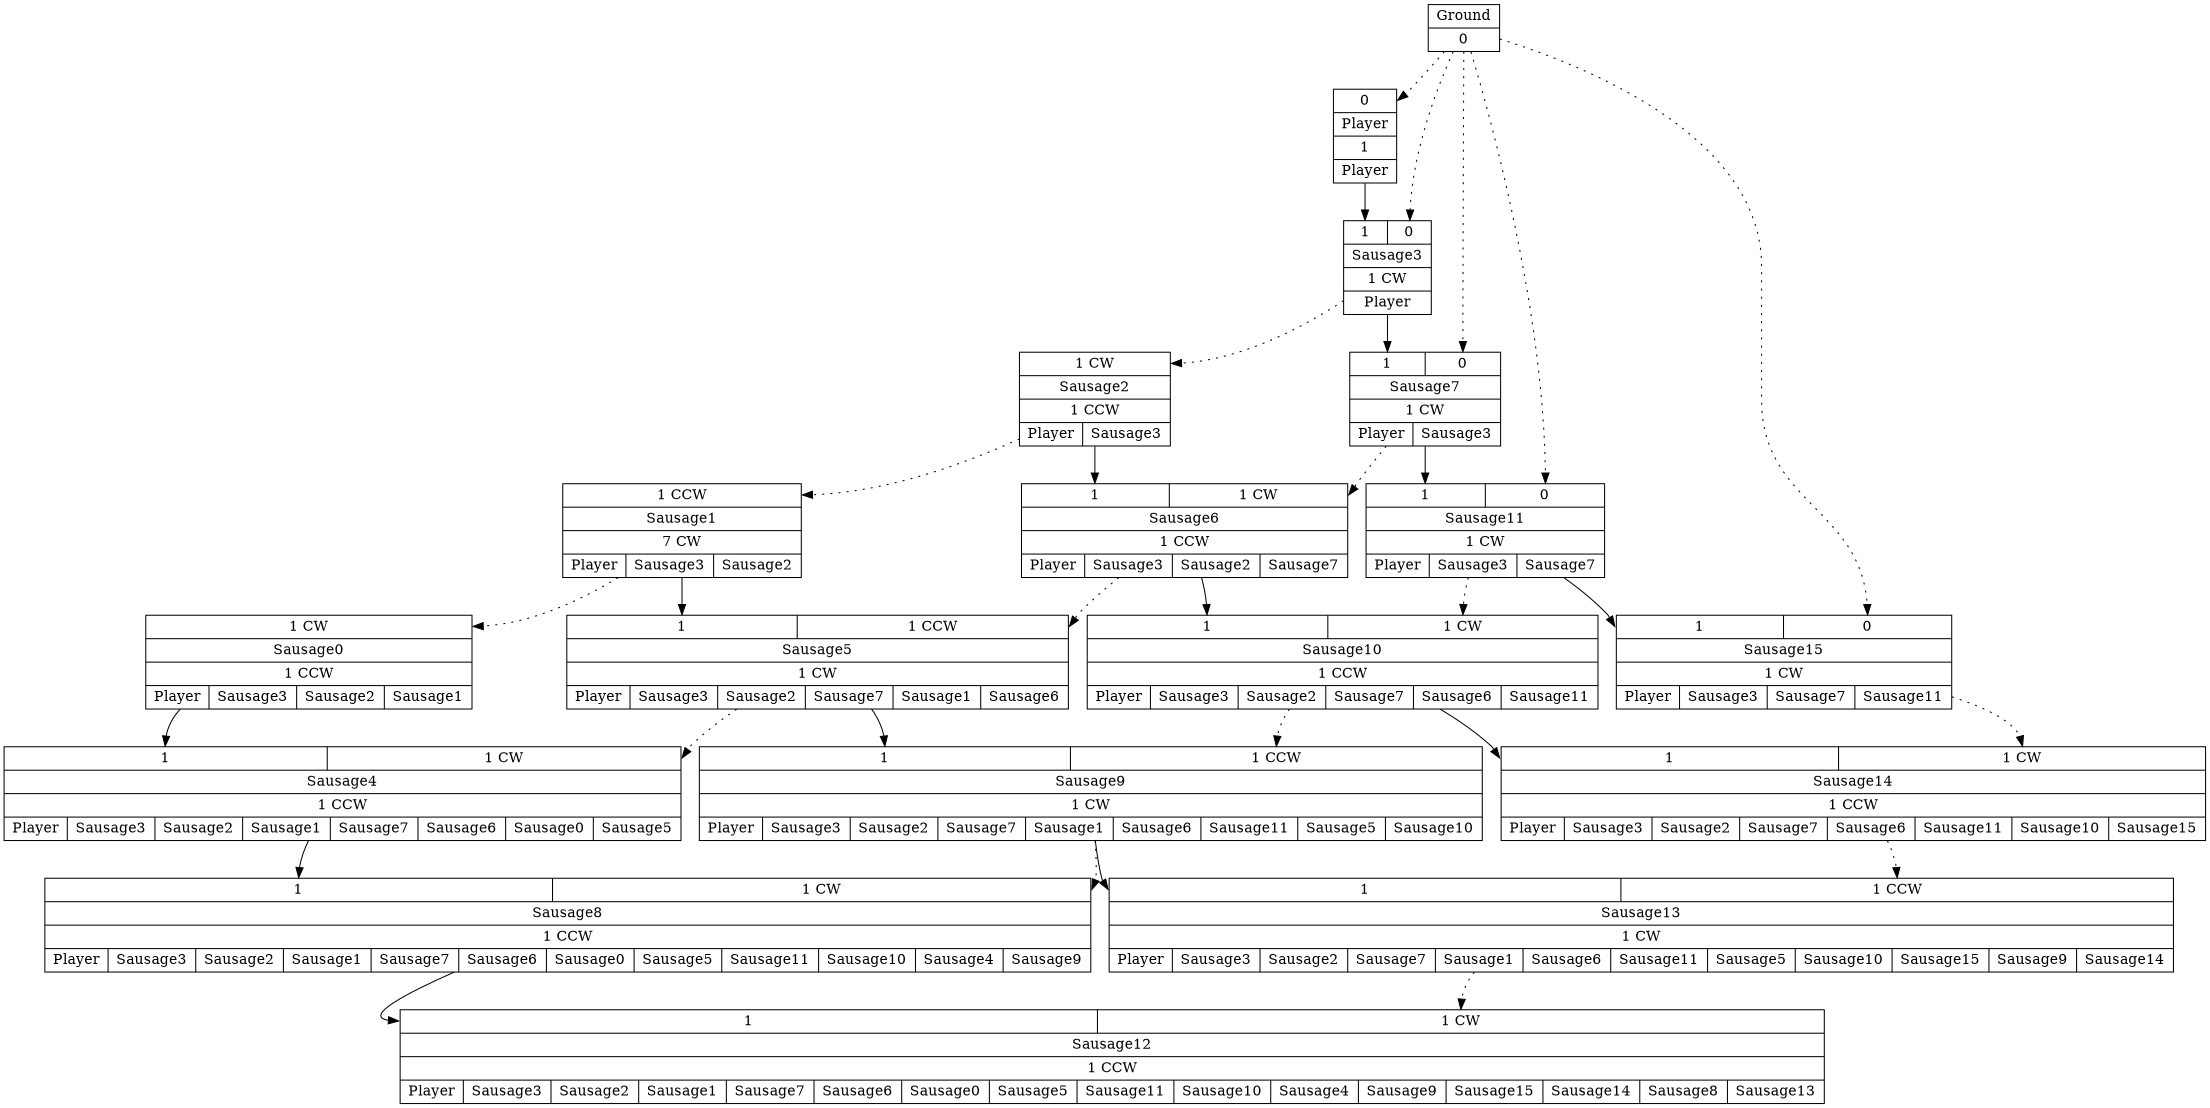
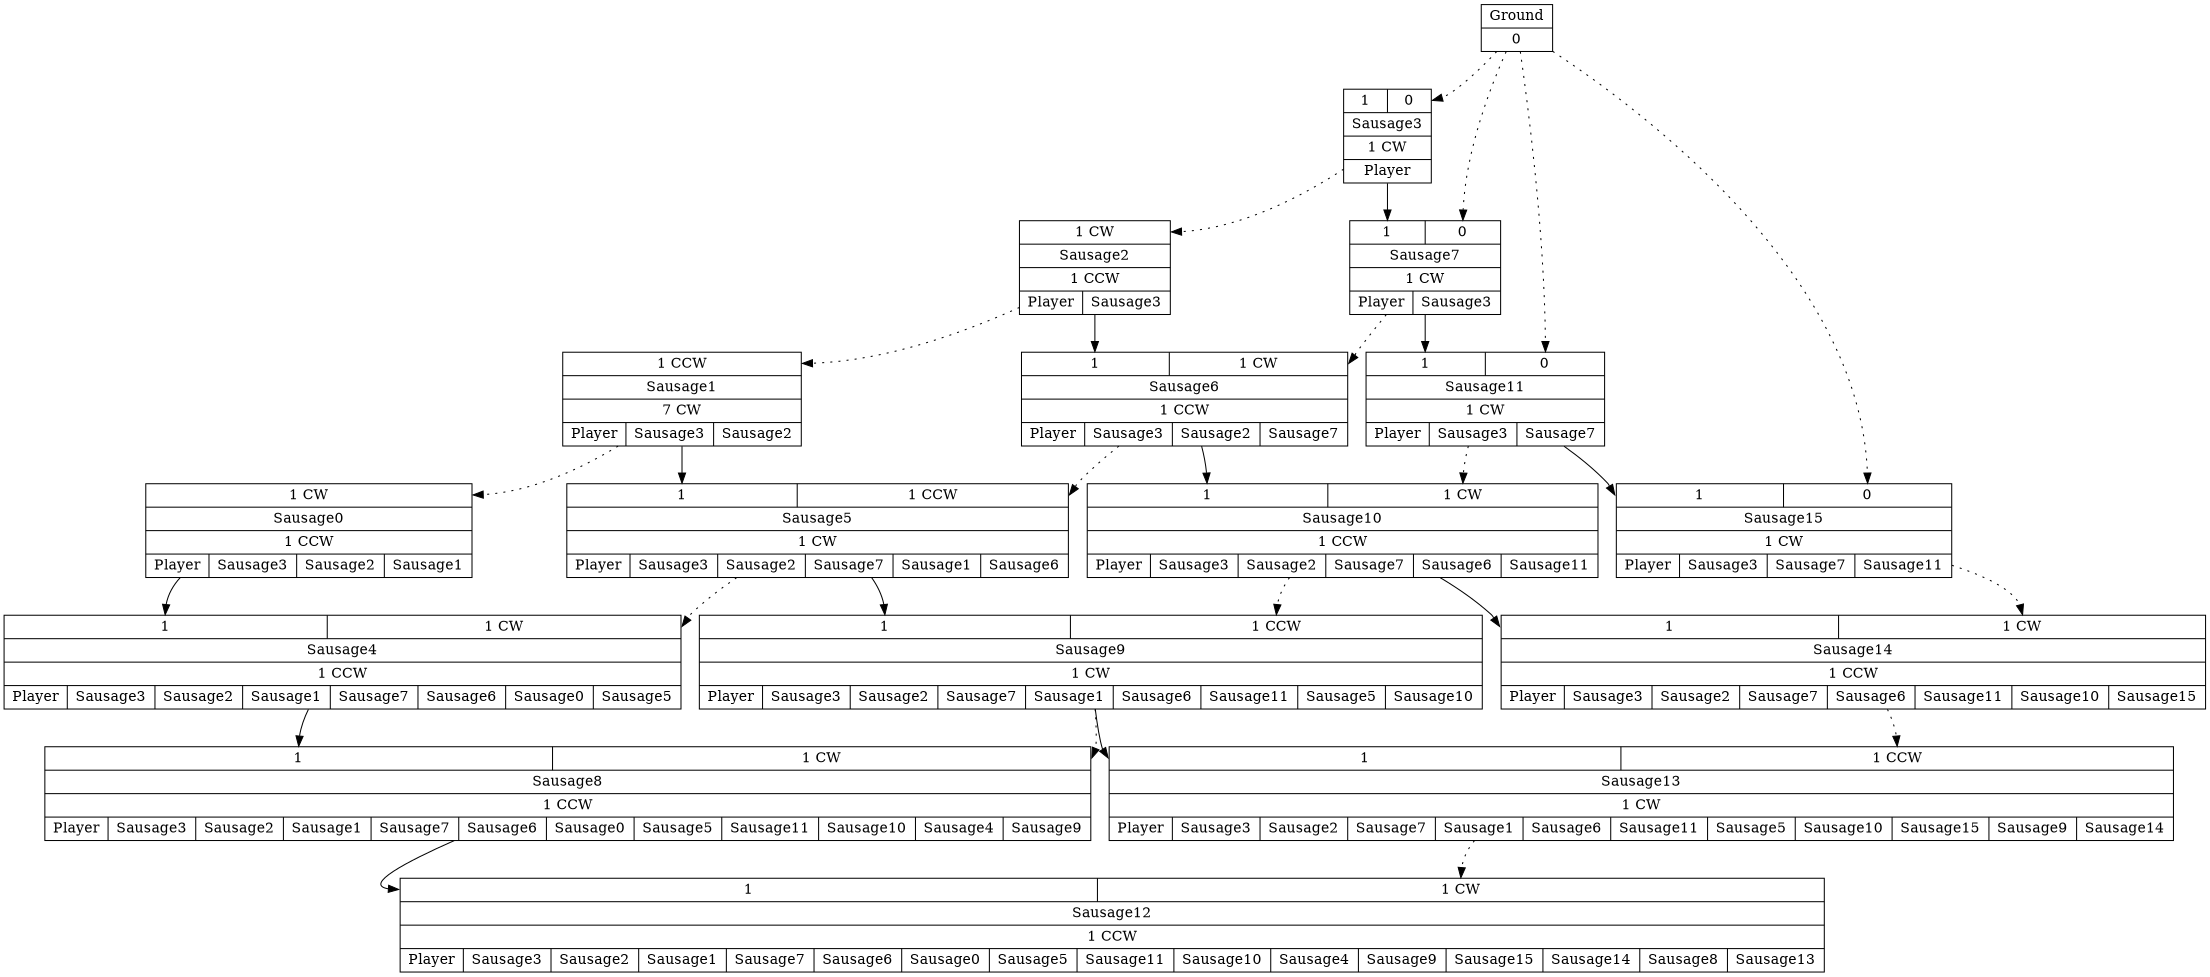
(1365, 136) -> none
